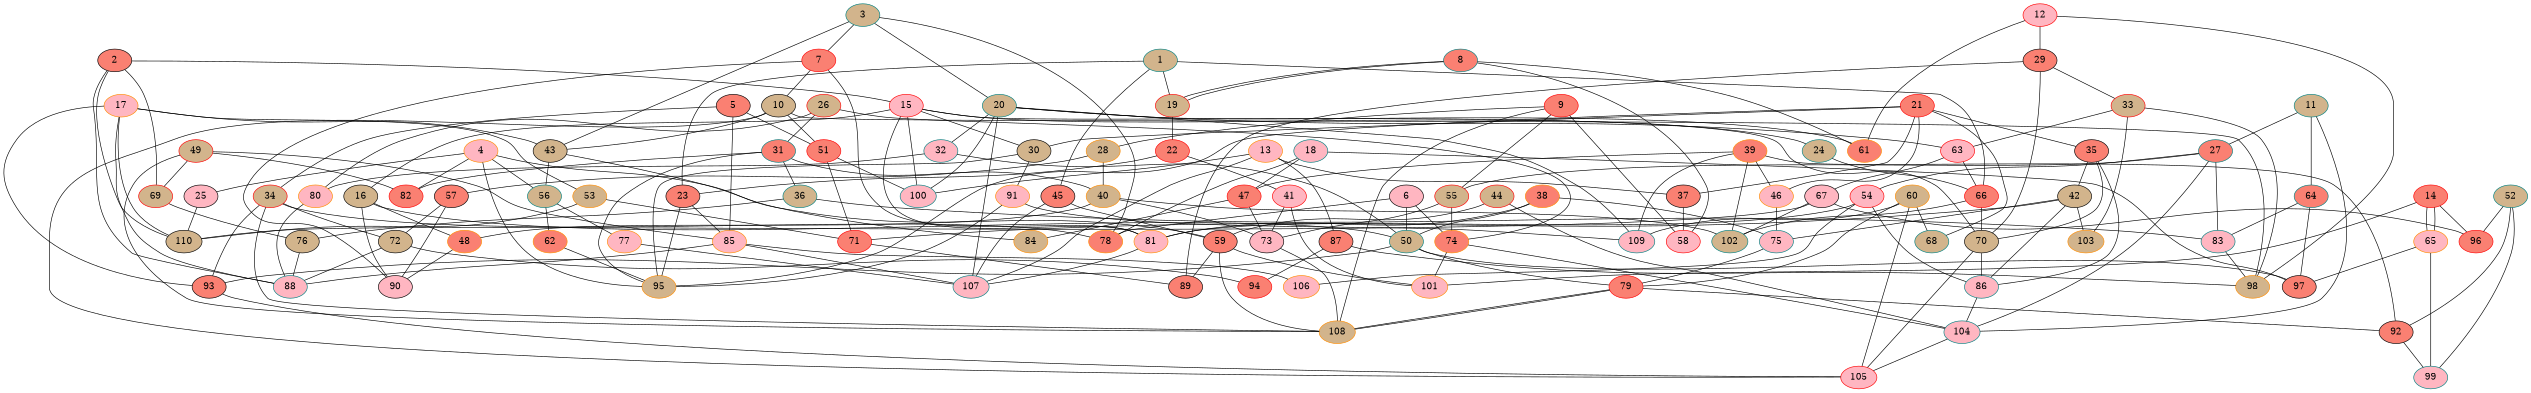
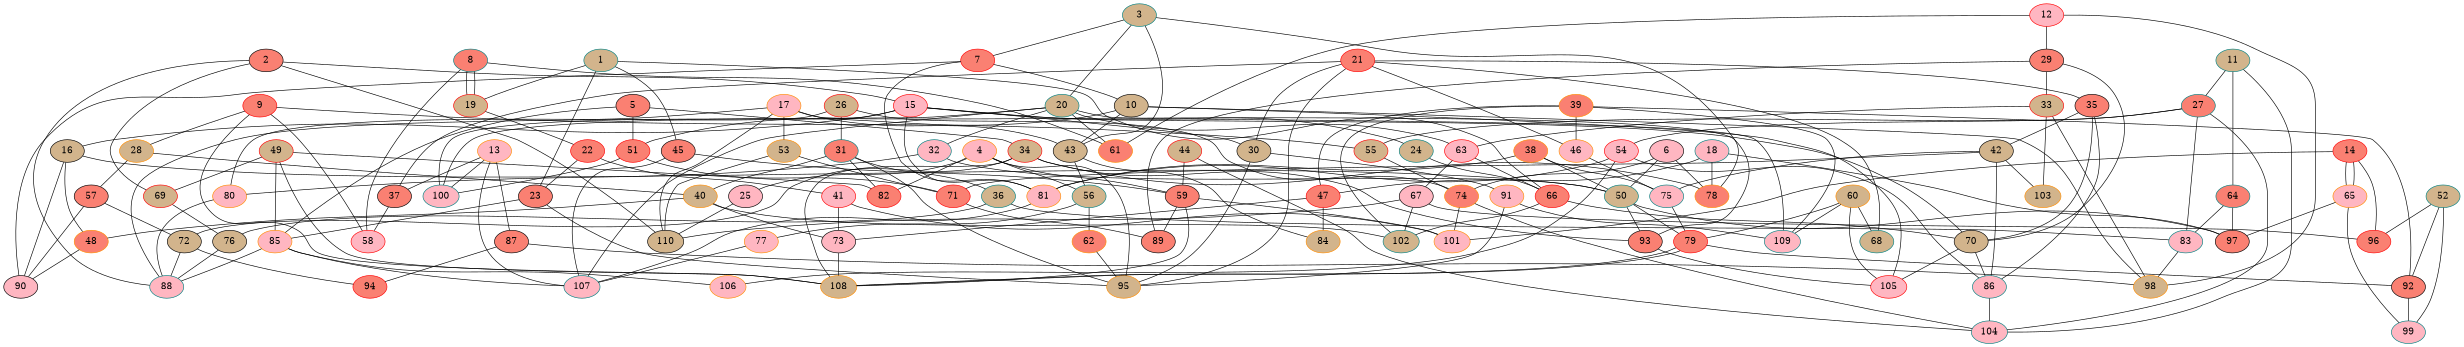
(1361, 222) -> none
(1910, 355) -> none
